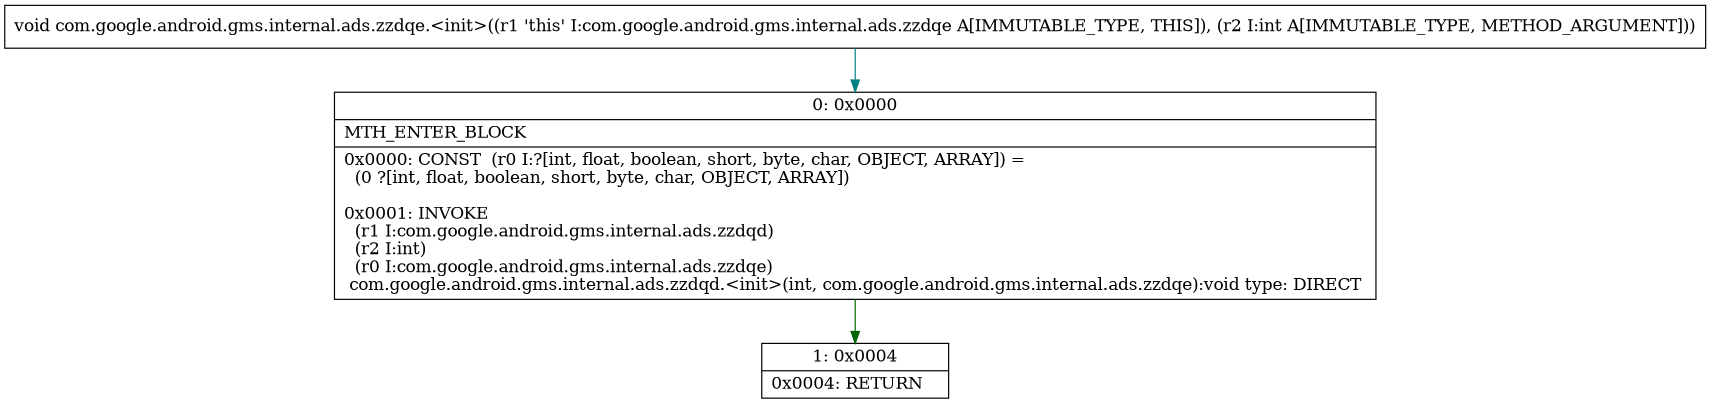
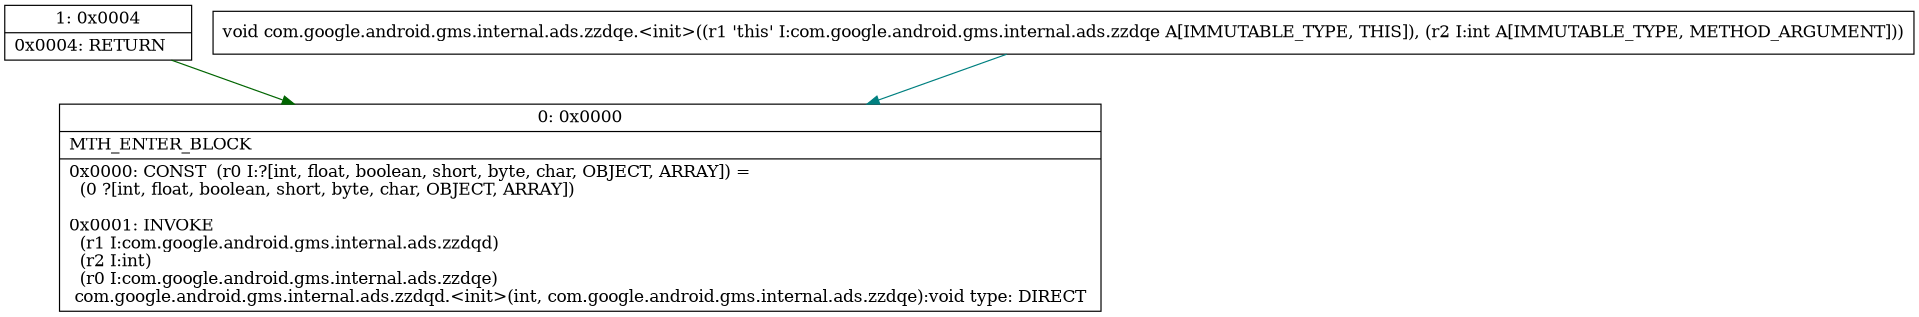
(855, 315) -> (227, 80)
